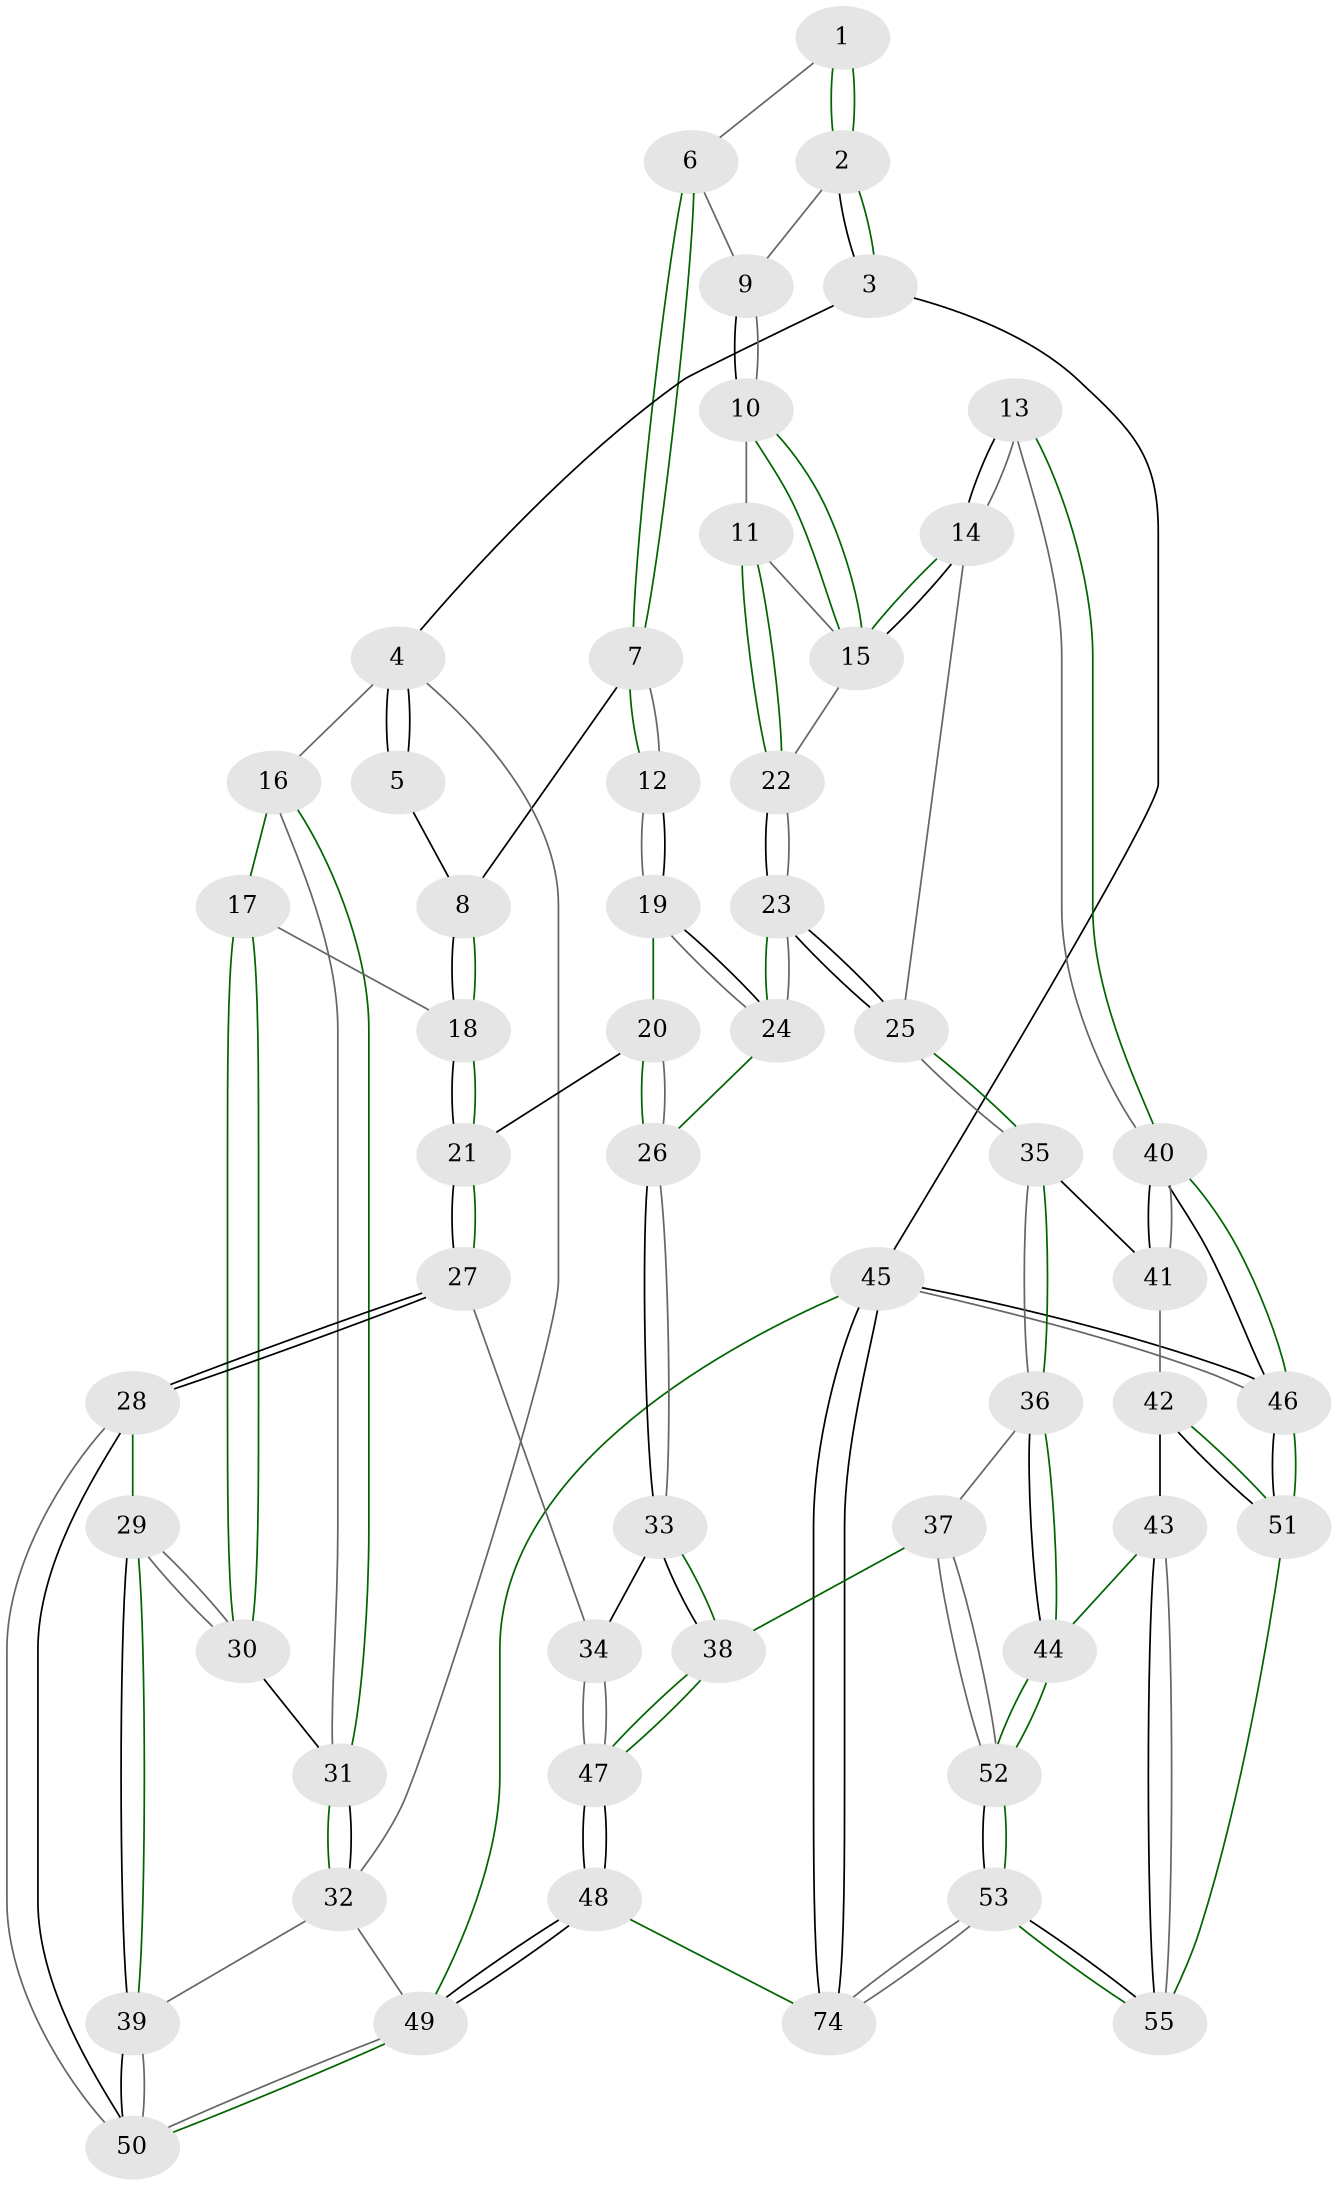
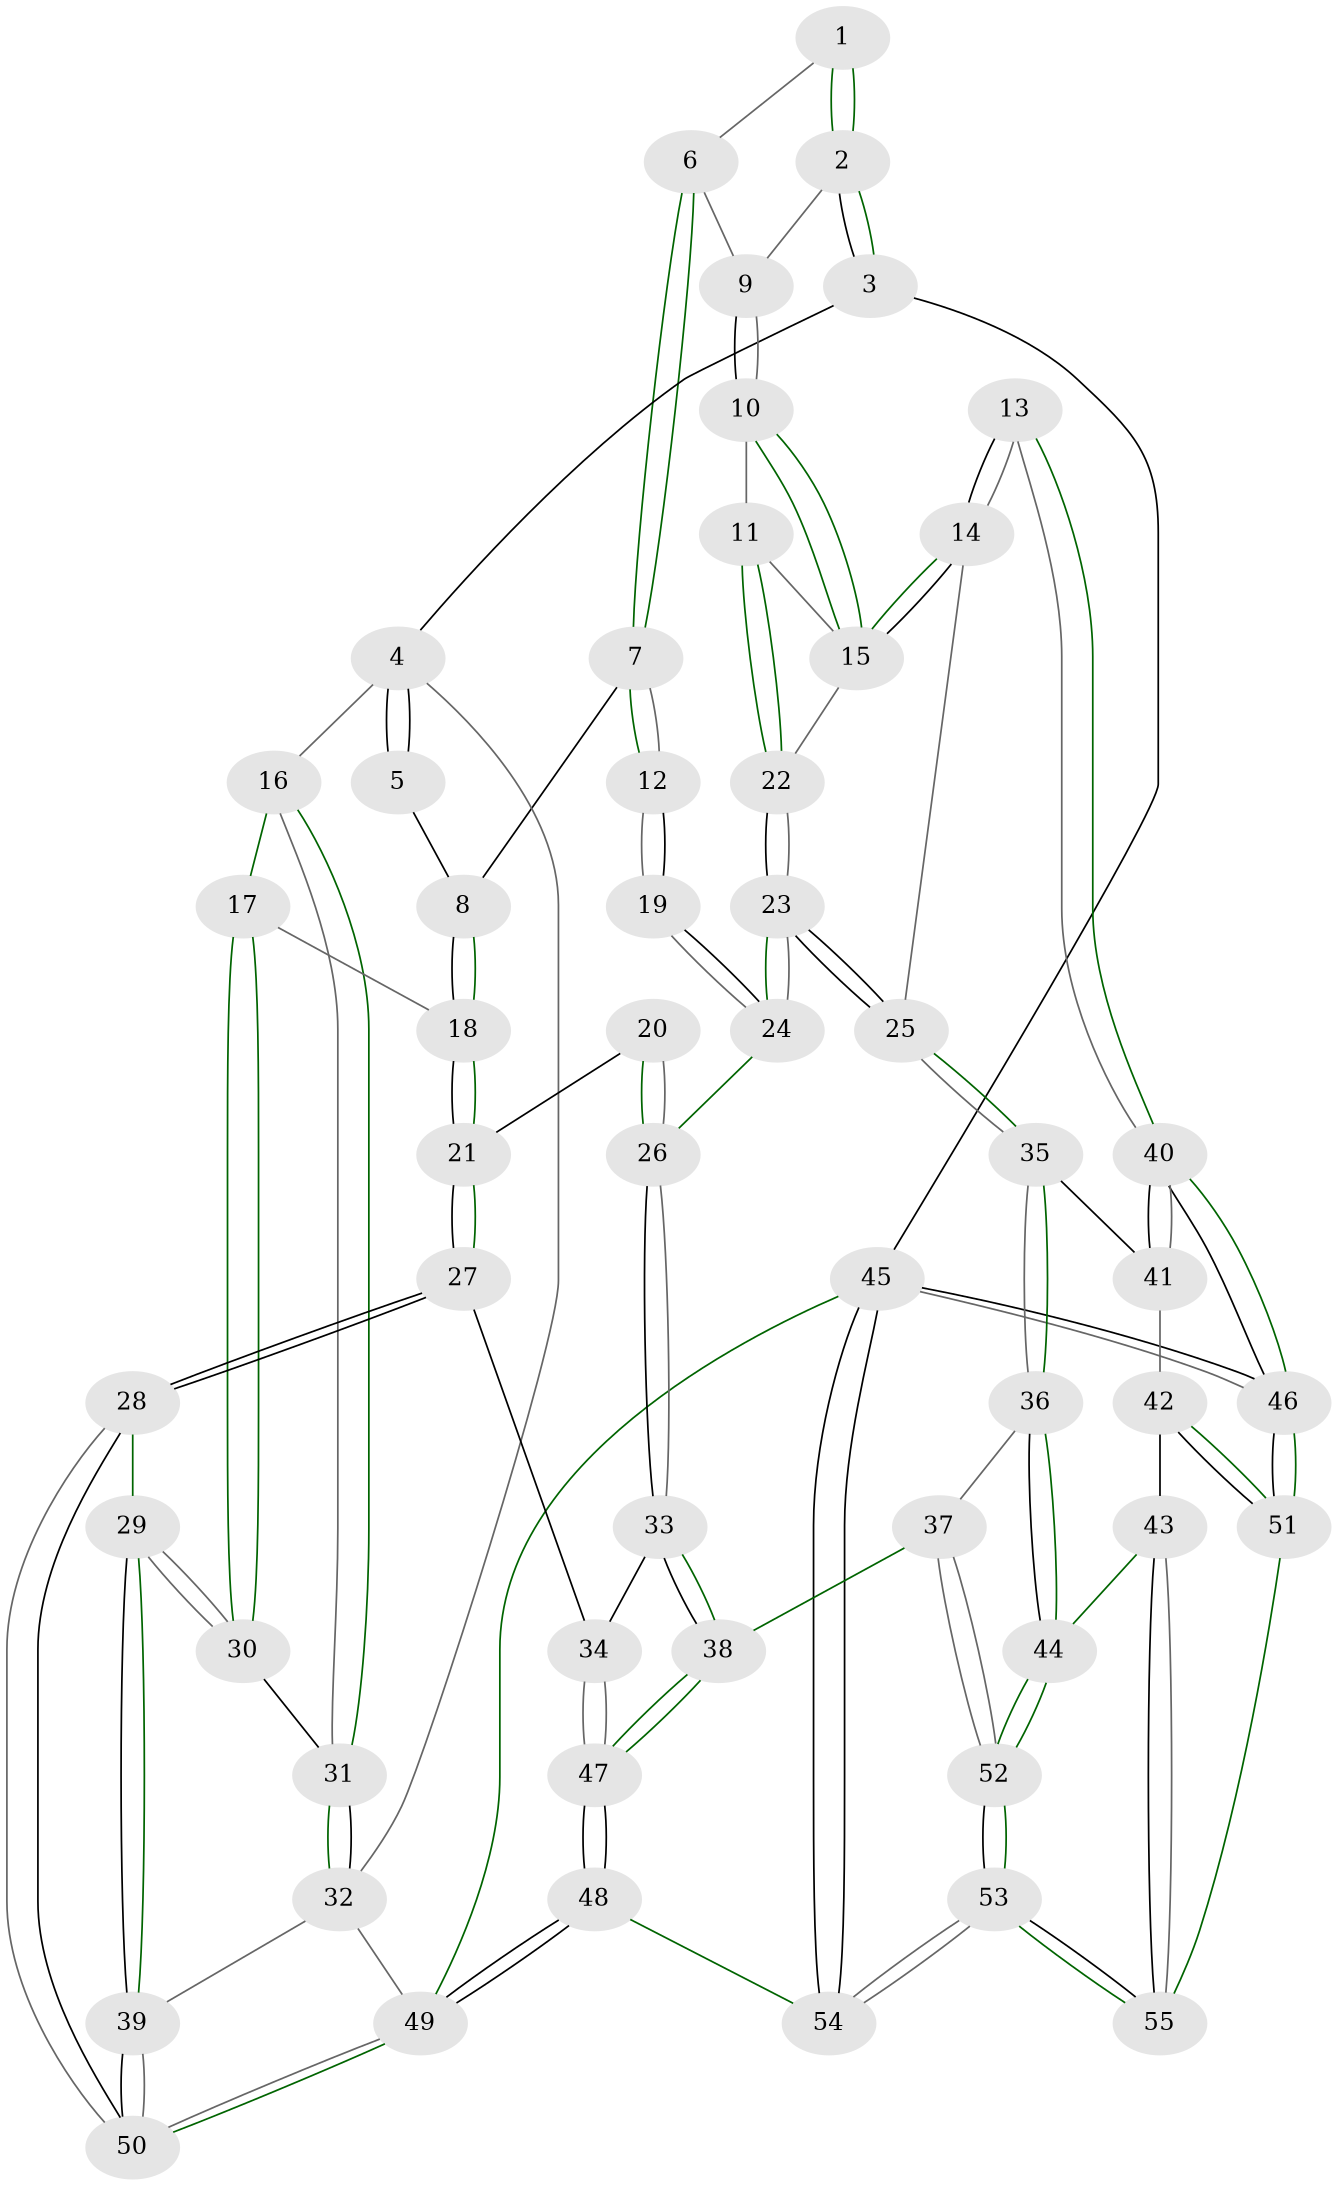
(653, 969) -> none
(529, 1465) -> (529, 1465)
(829, 2024) -> (829, 2024)
